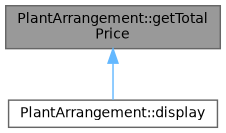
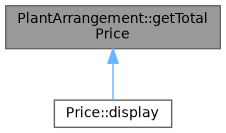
(113, 114) -> (113, 114)
